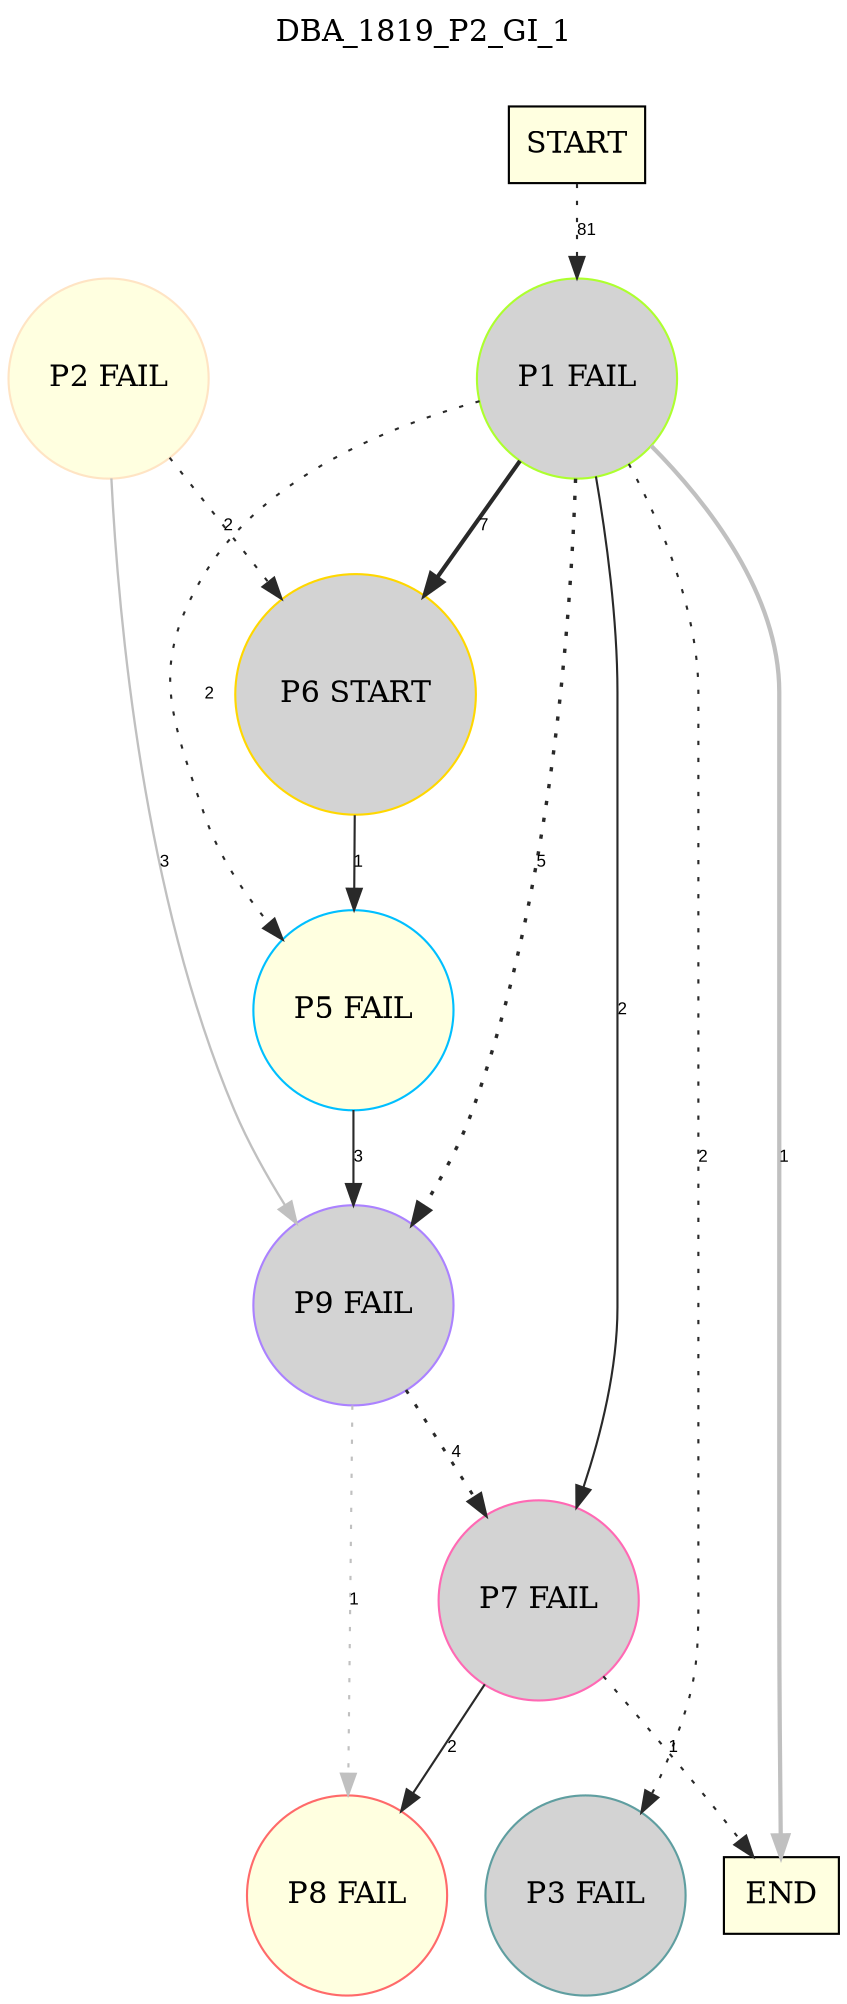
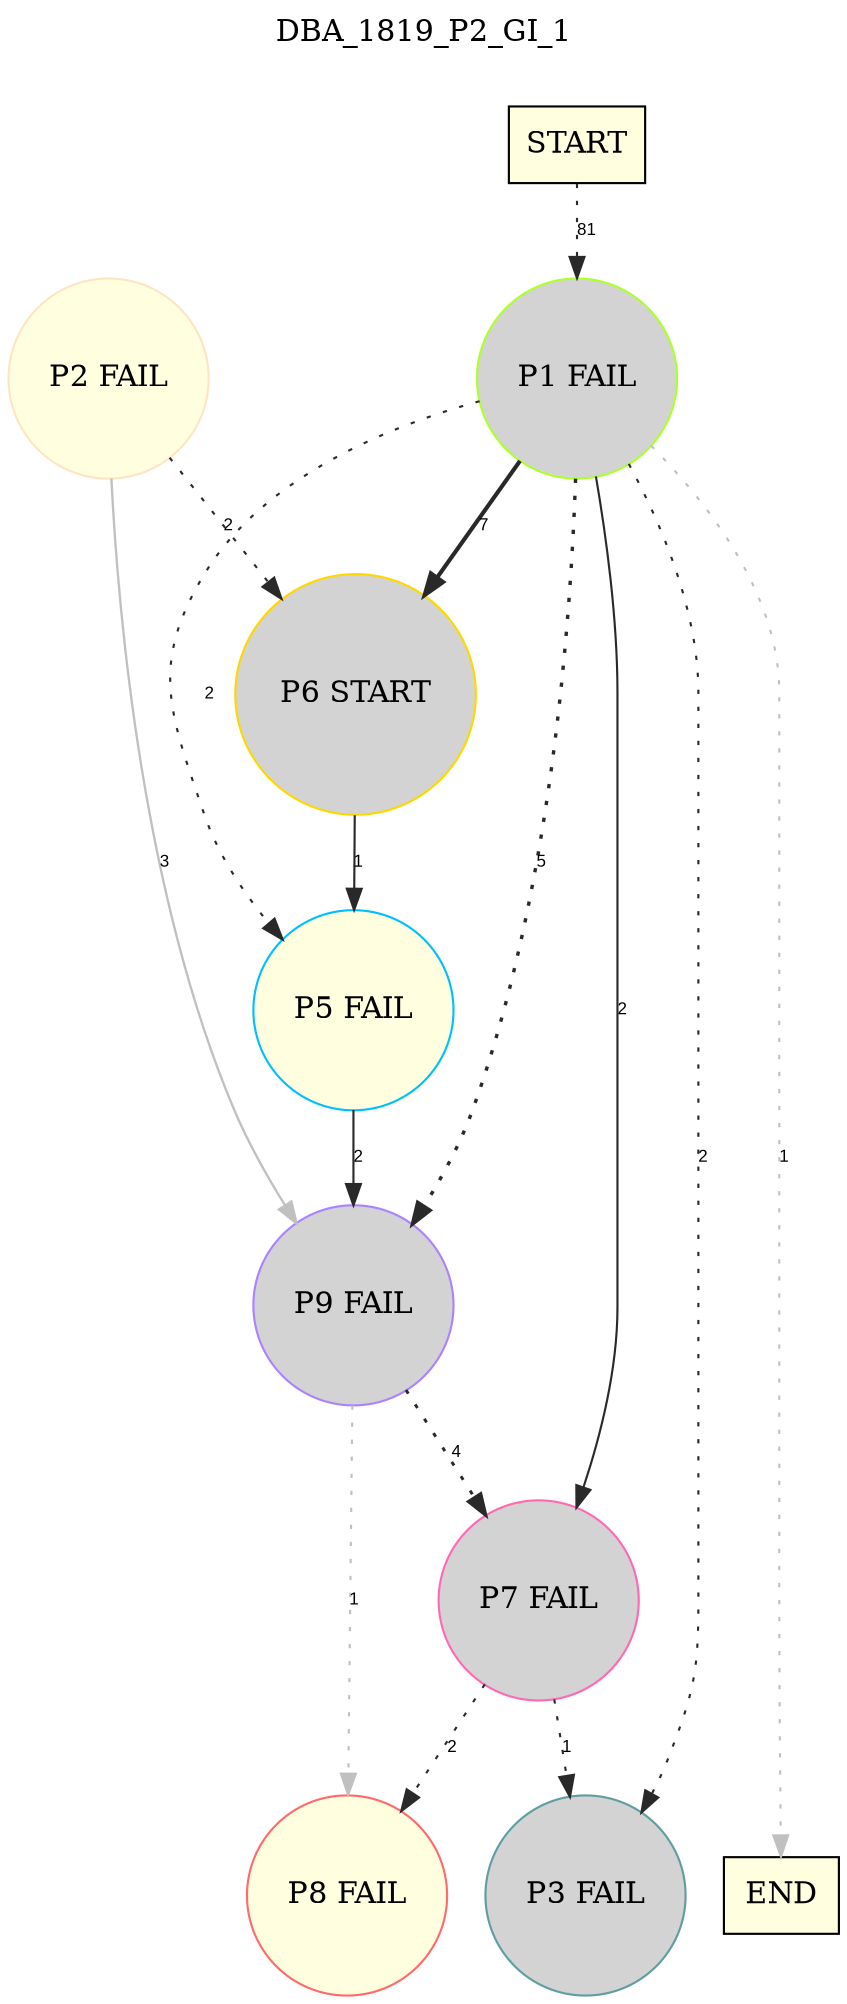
(779, 1121) -> (779, 1121)
(359, 1158) -> (359, 1158)
(449, 1739) -> (449, 1739)
(679, 1765) -> (560, 1737)
